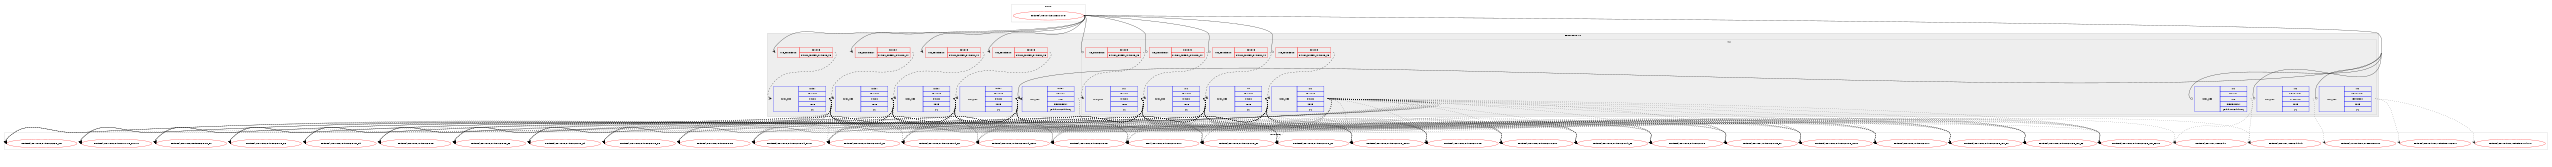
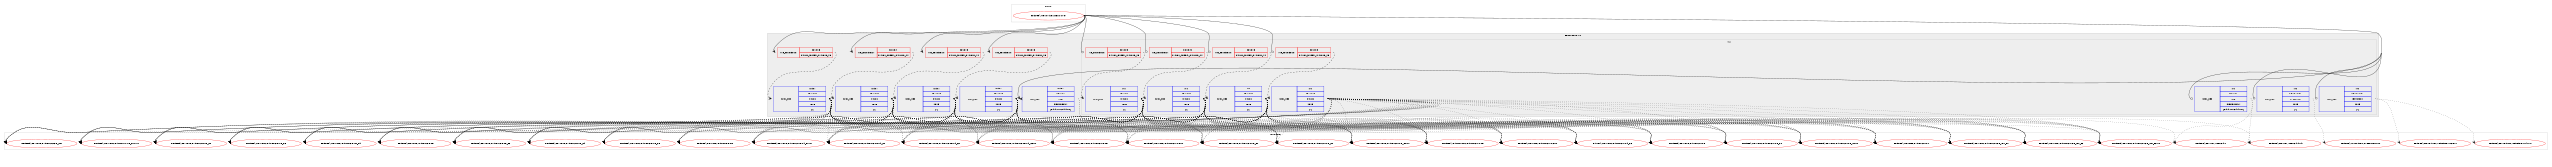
(191, 143) -> (191, 143)
(1164, 143) -> (1164, 143)
(1463, 143) -> (1463, 143)
(1613, 143) -> (1613, 143)
(1762, 143) -> (1762, 143)
(1912, 143) -> (1912, 143)
